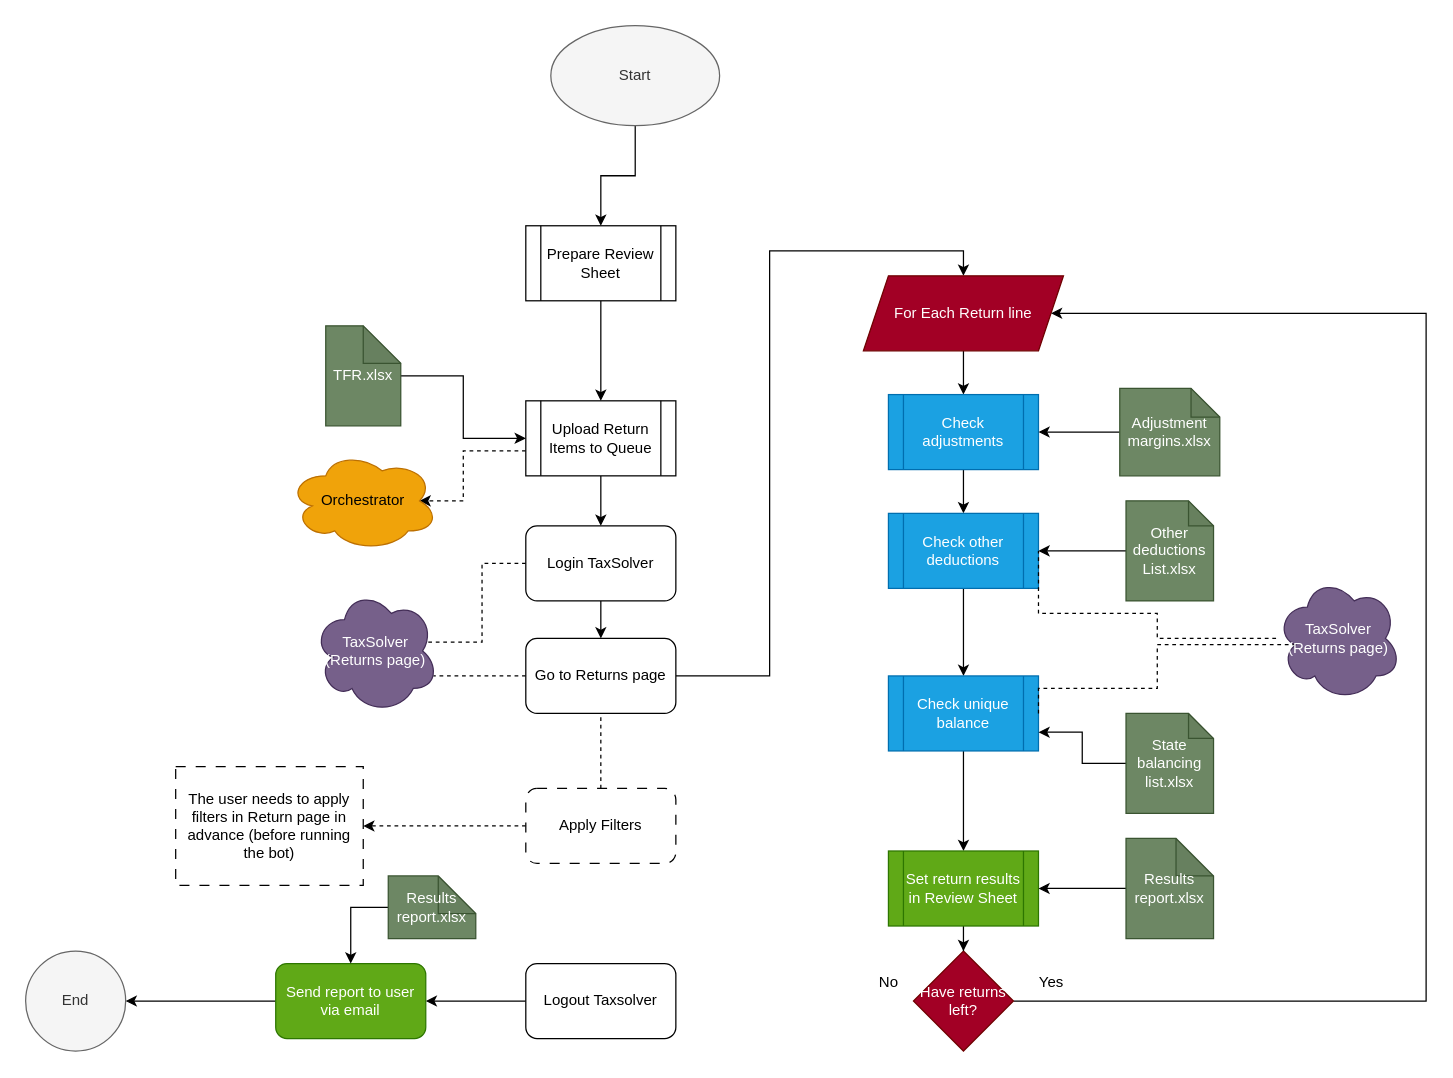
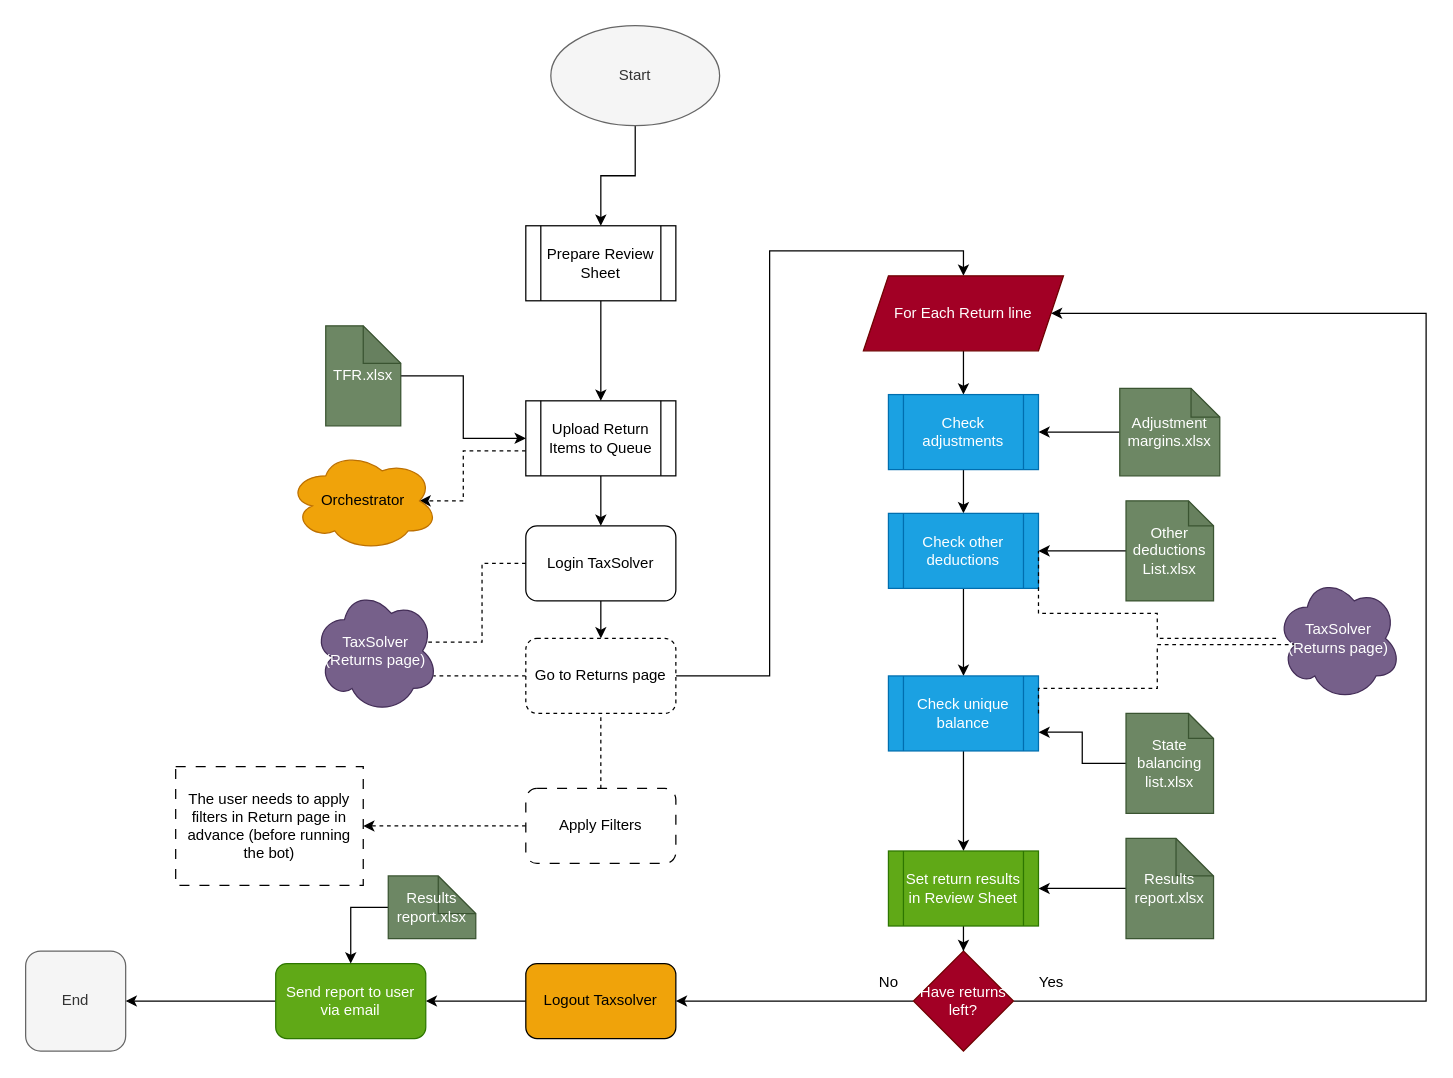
(601, 676) -> (601, 676)
(76, 1001) -> (76, 1001)
(601, 1001) -> (601, 1001)
none -> (799, 1001)
